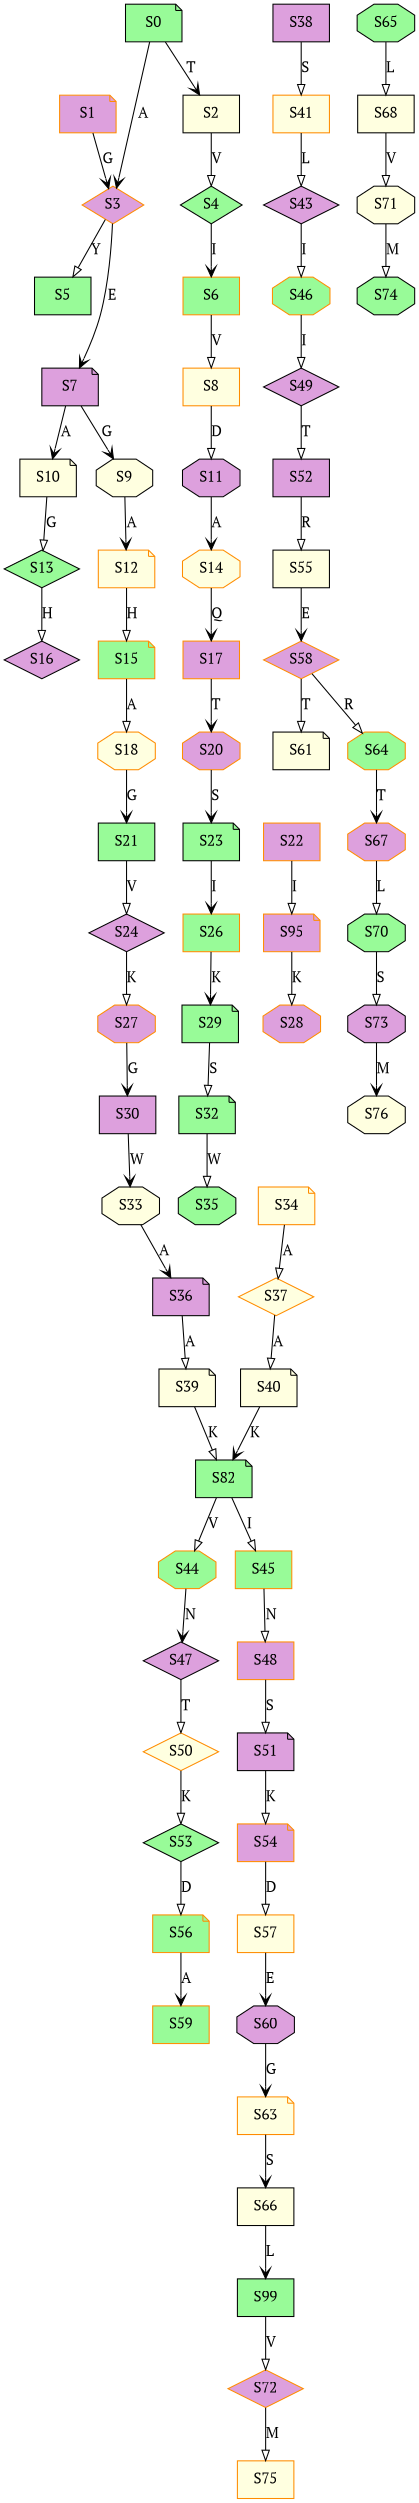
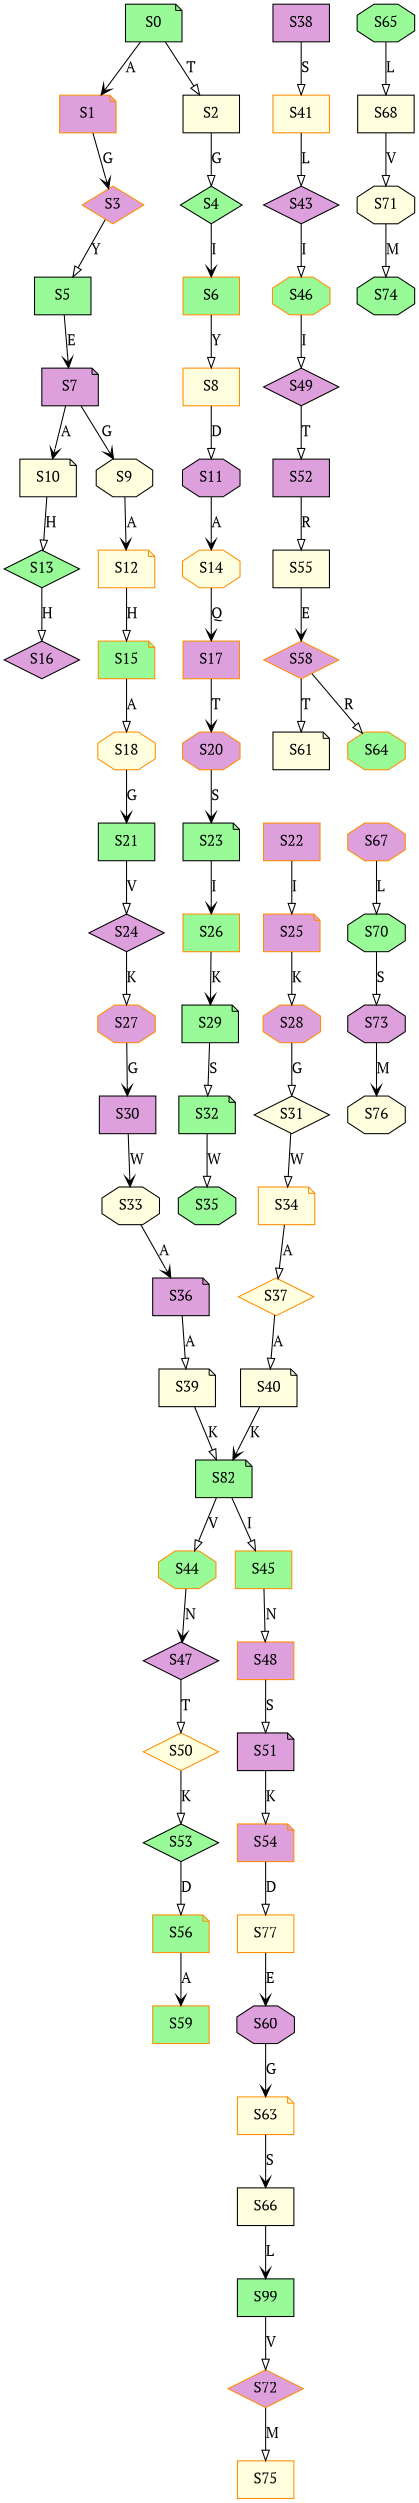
(180, 64) -> (180, 64)
(134, 110) -> (124, 64)
(216, 159) -> (216, 159)
(105, 293) -> (66, 336)
(216, 341) -> (216, 341)
(51, 523) -> (51, 523)
(376, 791) -> none
(292, 933) -> (292, 933)
none -> (292, 1115)
(266, 1934) -> (266, 1934)
